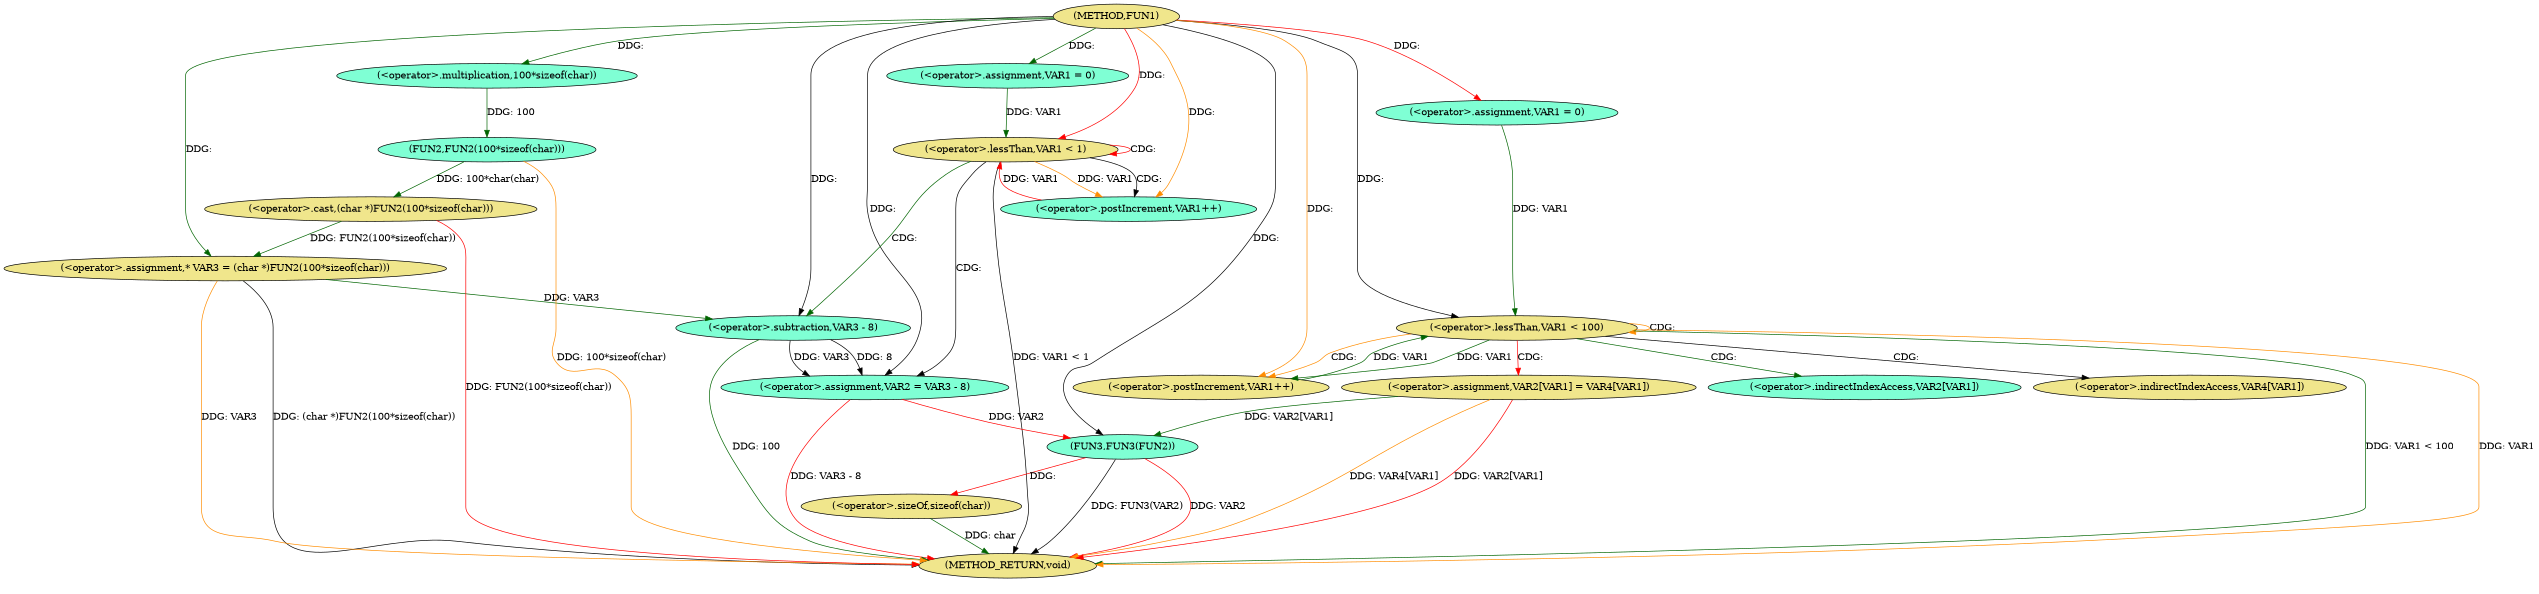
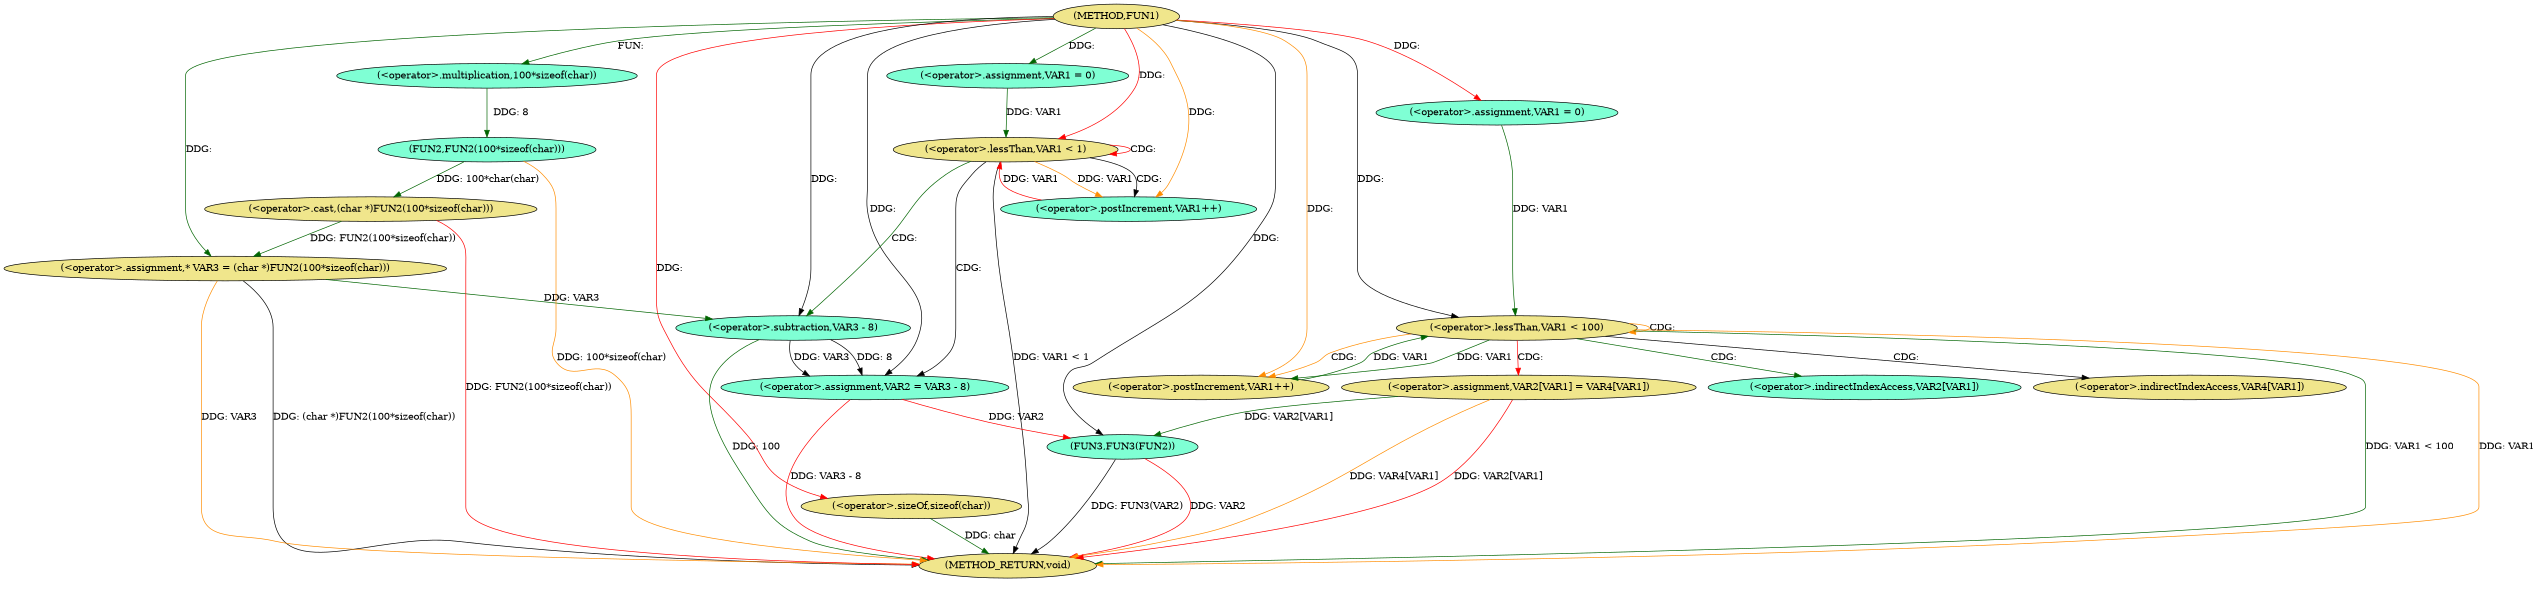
(632, 46) -> (632, 46)
(511, 113) -> (511, 113)
(1022, 475) -> (656, 117)
